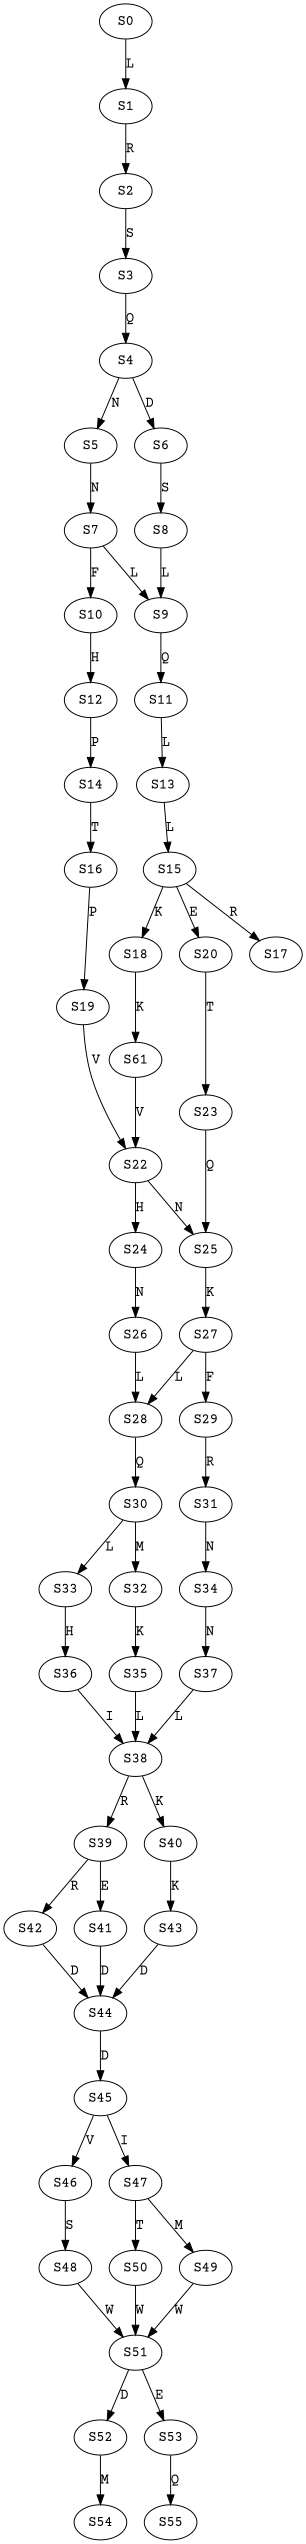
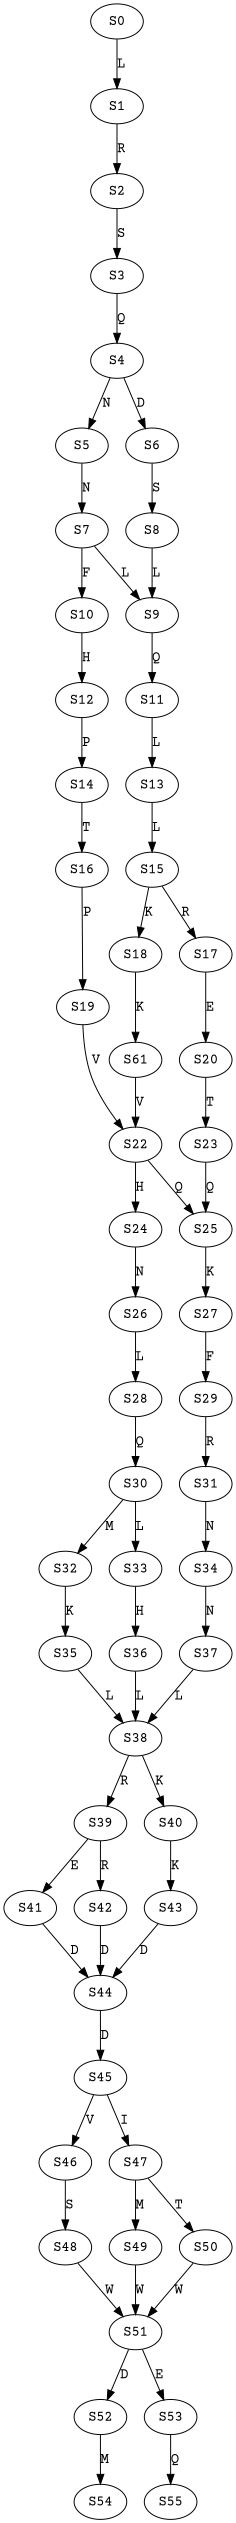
(186, 907) -> (206, 1002)
(179, 1208) -> (179, 1187)
(174, 1373) -> none
(110, 1716) -> (140, 1696)
